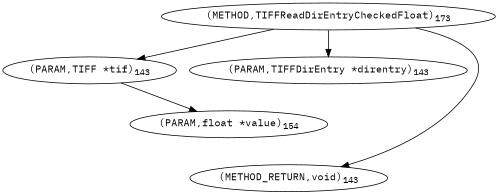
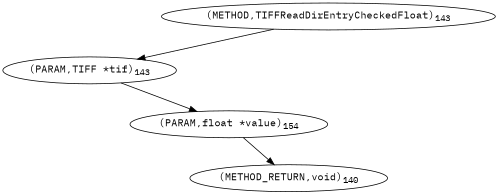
(443, 15) -> (443, 15)
(328, 70) -> none
(456, 106) -> (256, 149)
(351, 177) -> (351, 177)
